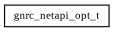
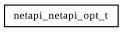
(57, 16) -> (61, 16)
